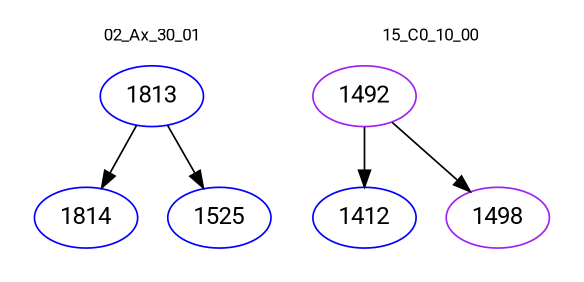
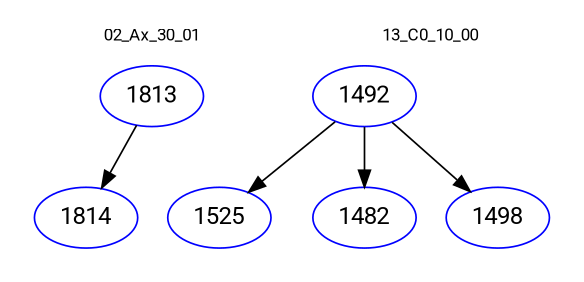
(431, 36) -> (431, 36)
(364, 96) -> (364, 96)
(181, 149) -> (309, 143)
(364, 218) -> (364, 218)
(498, 218) -> (498, 218)
